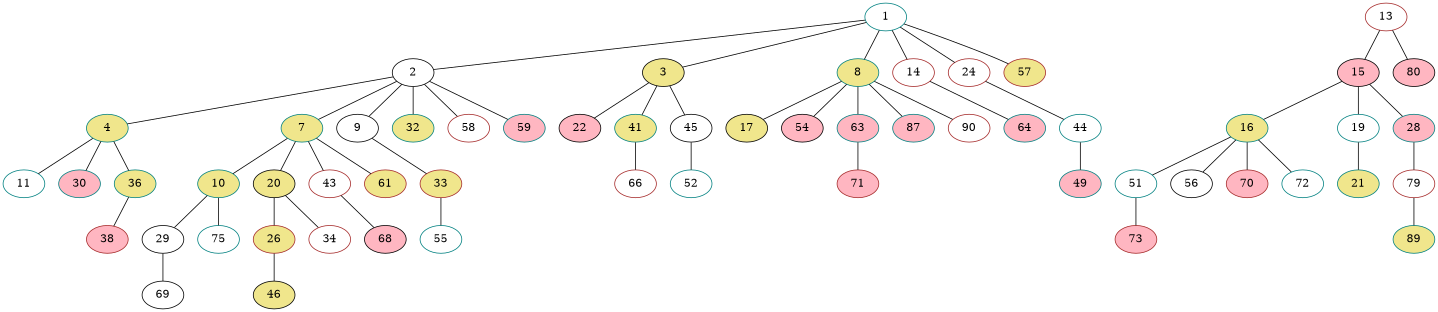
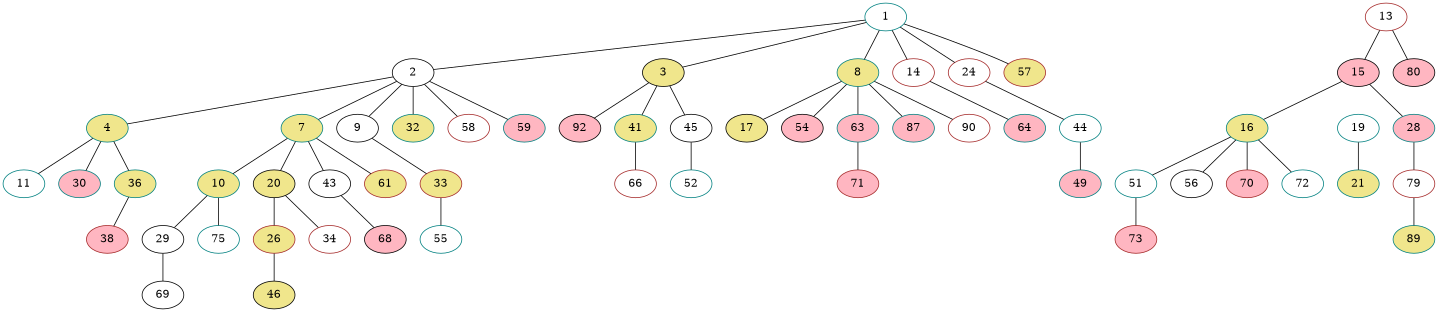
(1358, 100) -> none
(580, 128) -> (580, 128)
(330, 184) -> (330, 184)
